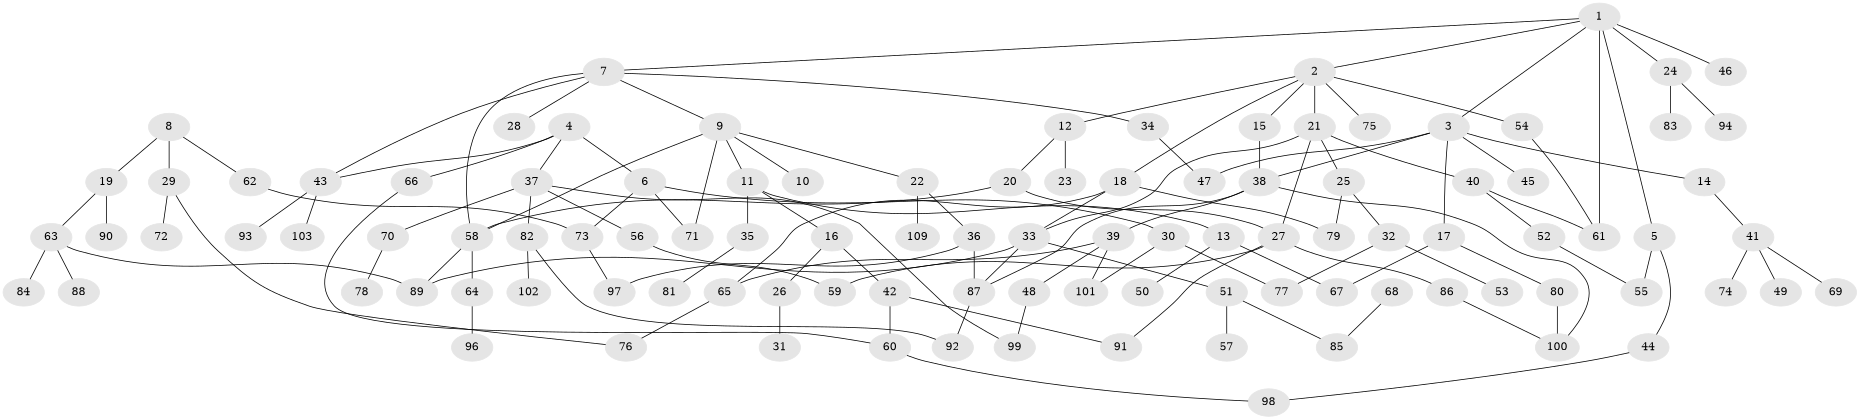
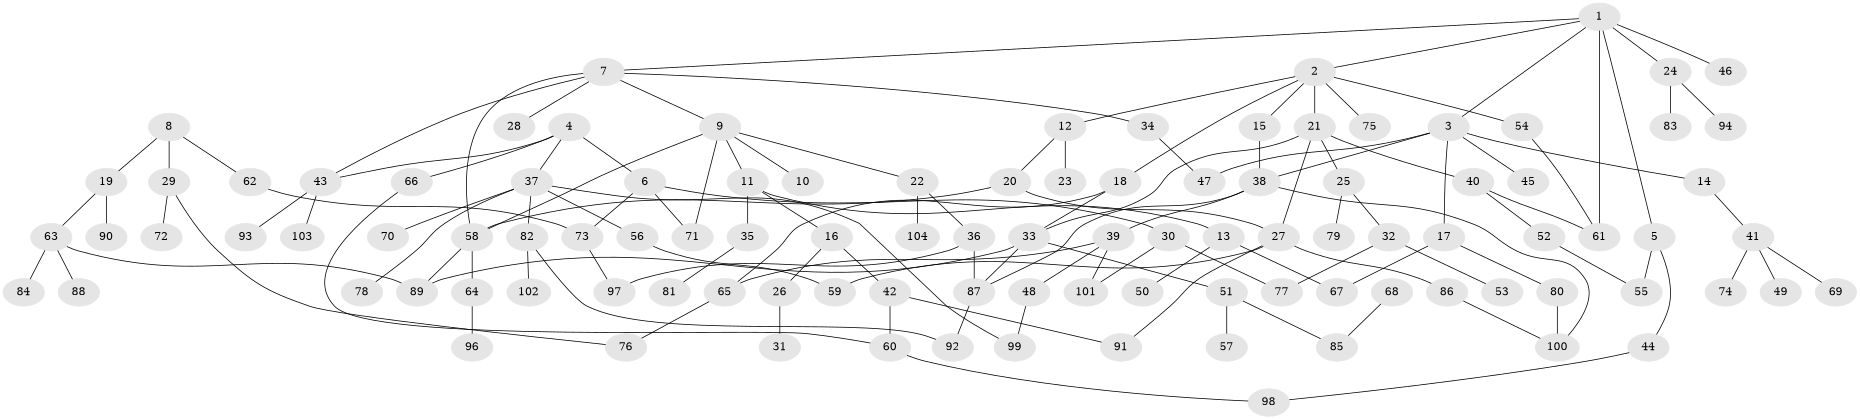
(1229, 205) -> none
(918, 237) -> (918, 237)
(375, 265) -> (439, 227)
